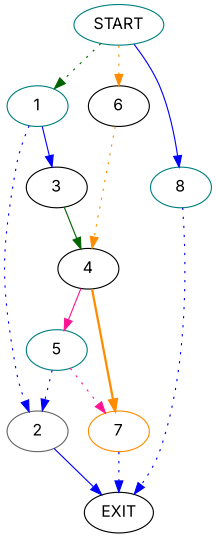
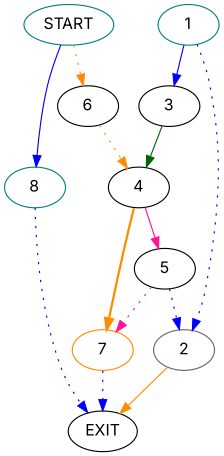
(82, 62) -> none
(57, 350) -> (165, 269)
(74, 467) -> (148, 386)
